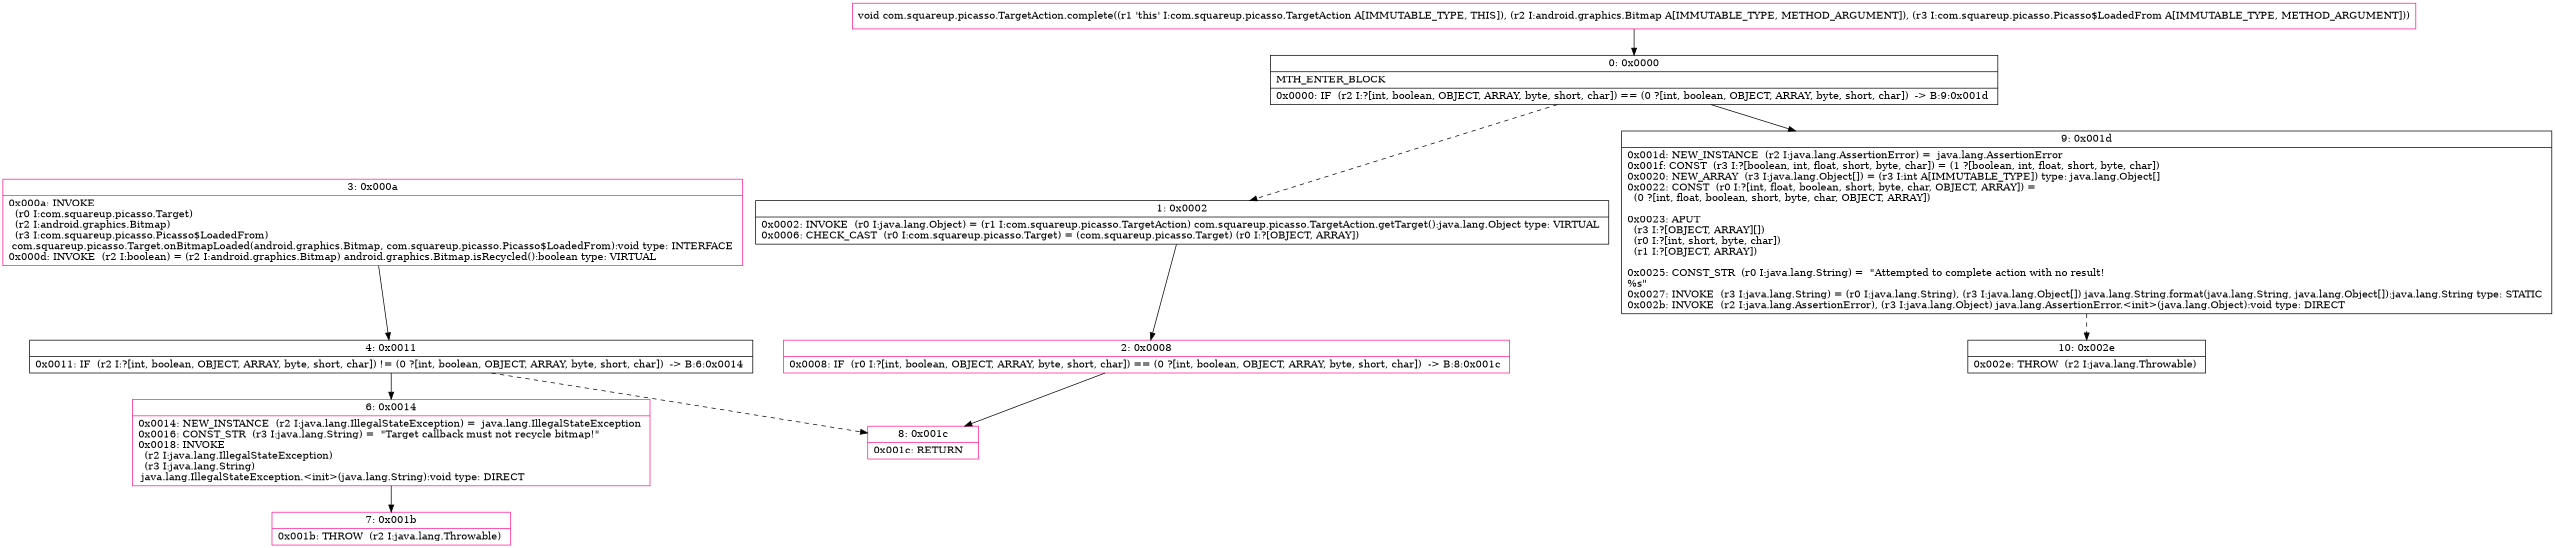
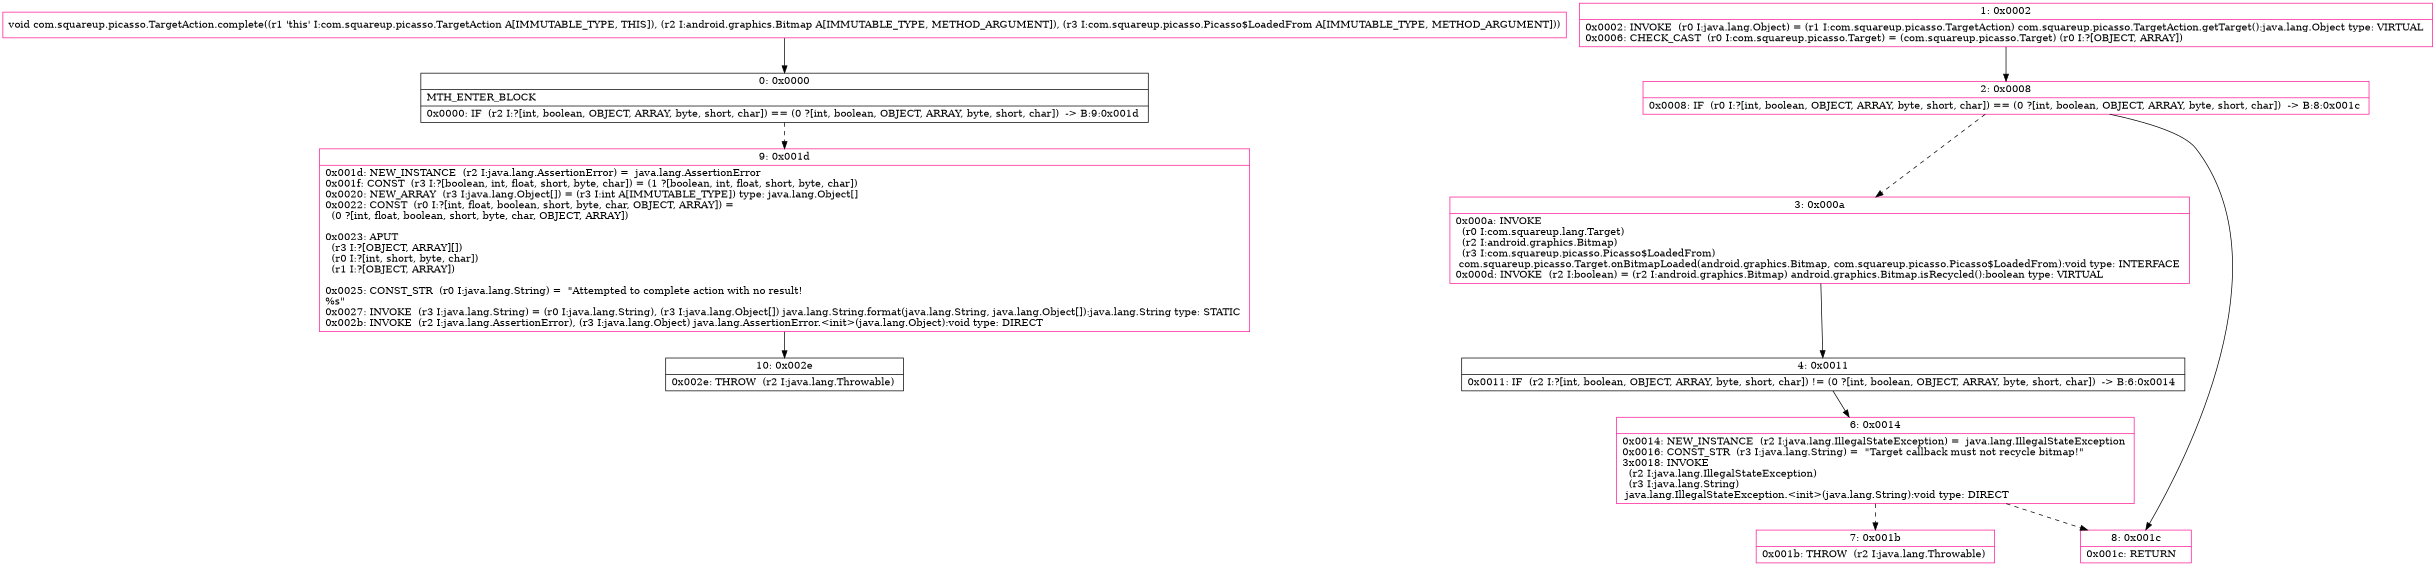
(1750, 117) -> (785, 132)
(1407, 152) -> none
none -> (1933, 153)
(101, 214) -> (1540, 232)
(1182, 222) -> (2006, 25)
(2087, 222) -> (785, 240)
(2087, 323) -> (785, 341)
(676, 402) -> (2043, 516)
(185, 445) -> (1669, 463)
(391, 495) -> (1875, 513)
